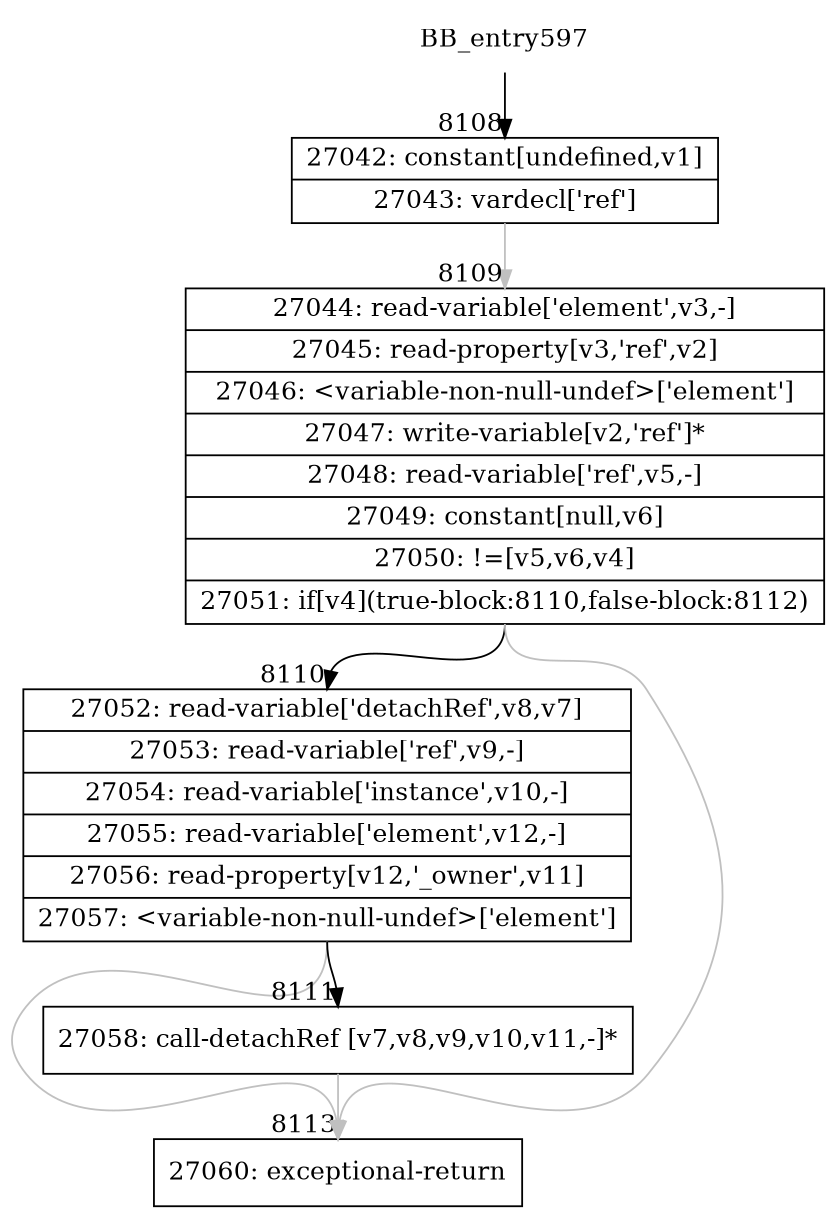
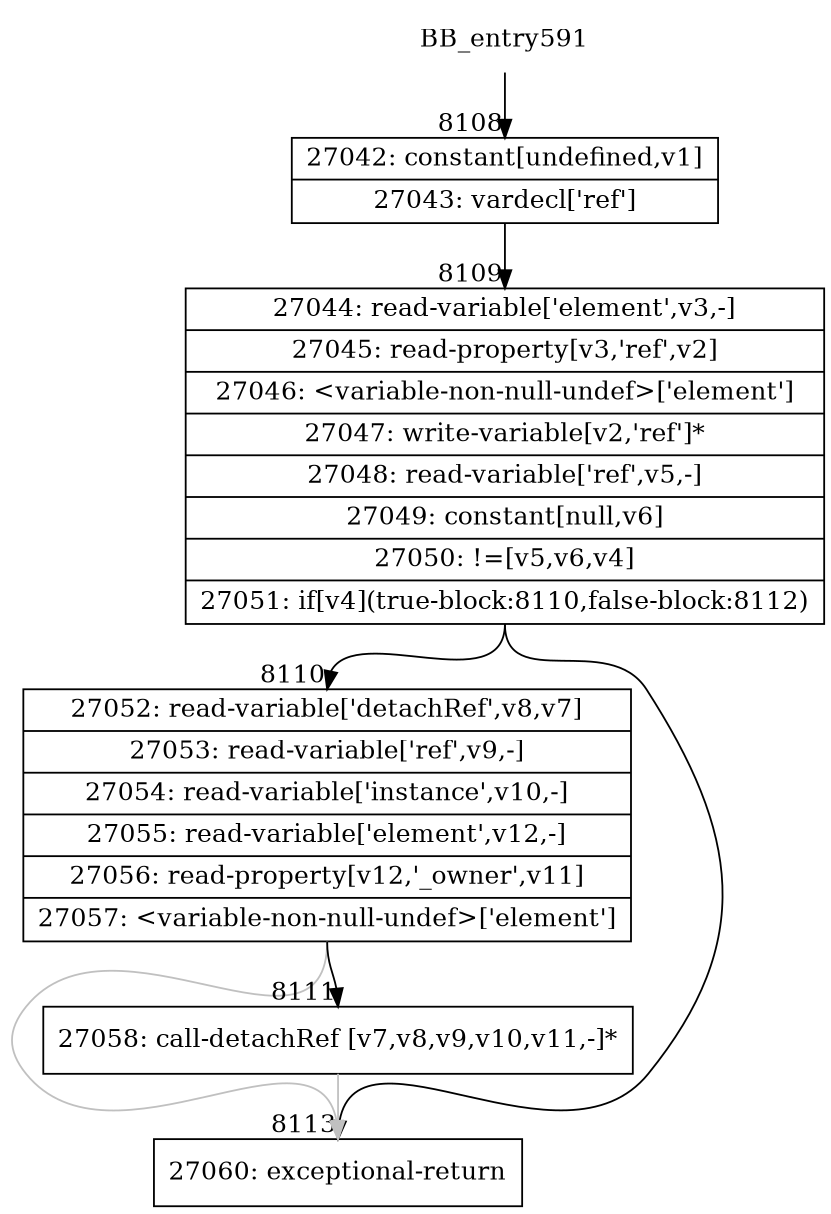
(505, 40) -> (505, 40)
(505, 247) -> (505, 247)
(710, 965) -> (710, 965)
